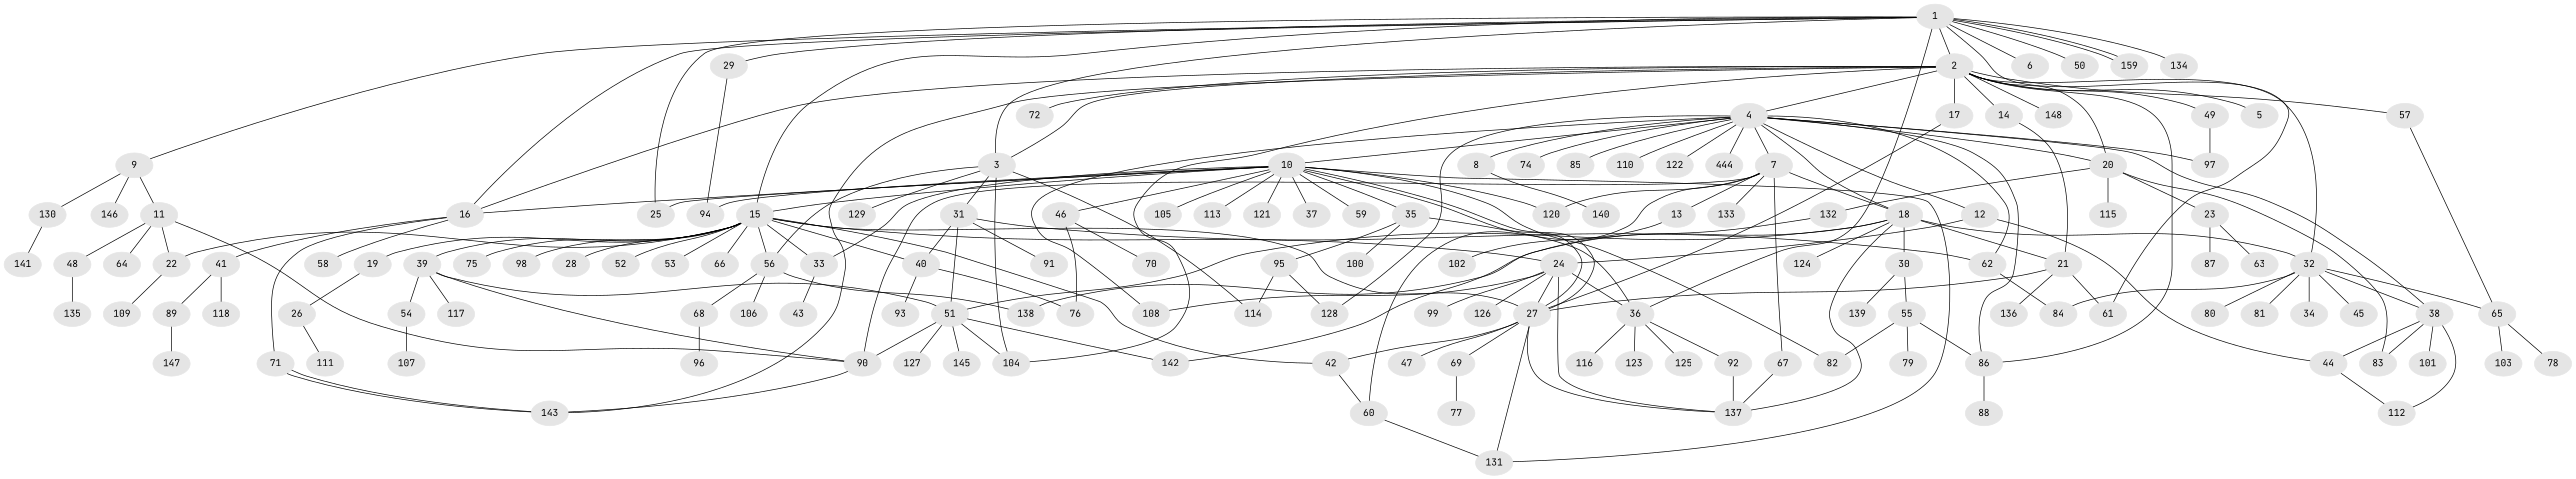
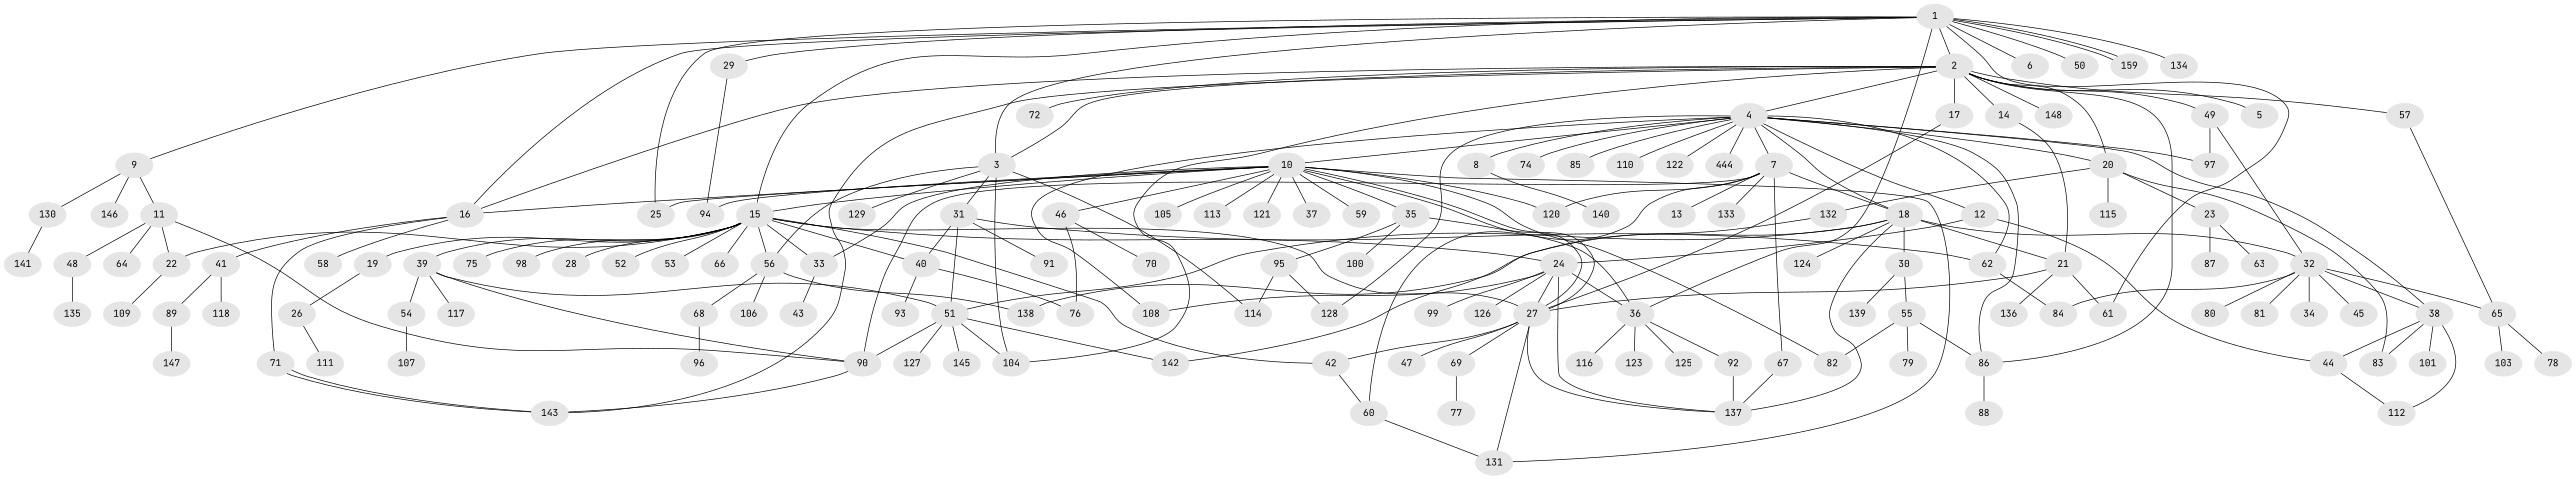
(2135, 80) -> (2260, 190)
(1457, 265) -> none
